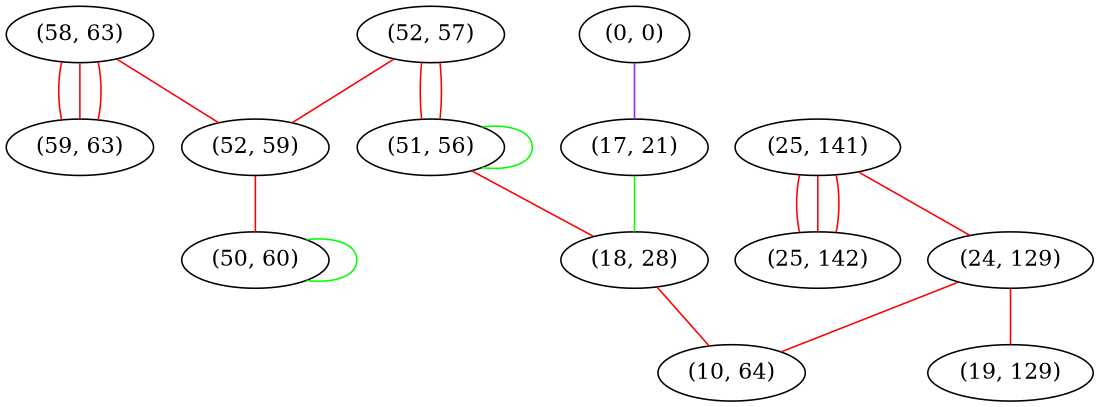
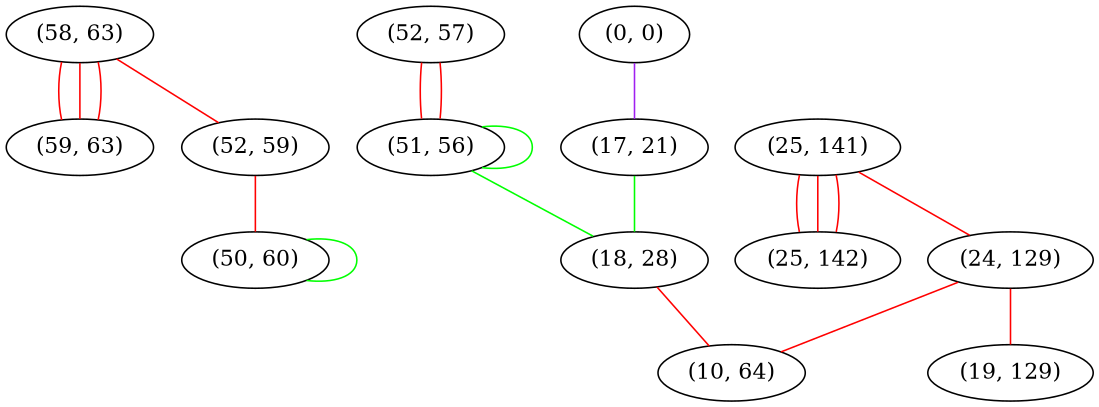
(343, 91) -> none
(532, 204) -> (532, 204)
